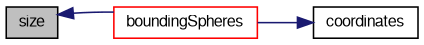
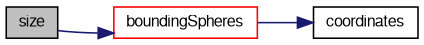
(94, 12) -> (78, 32)
